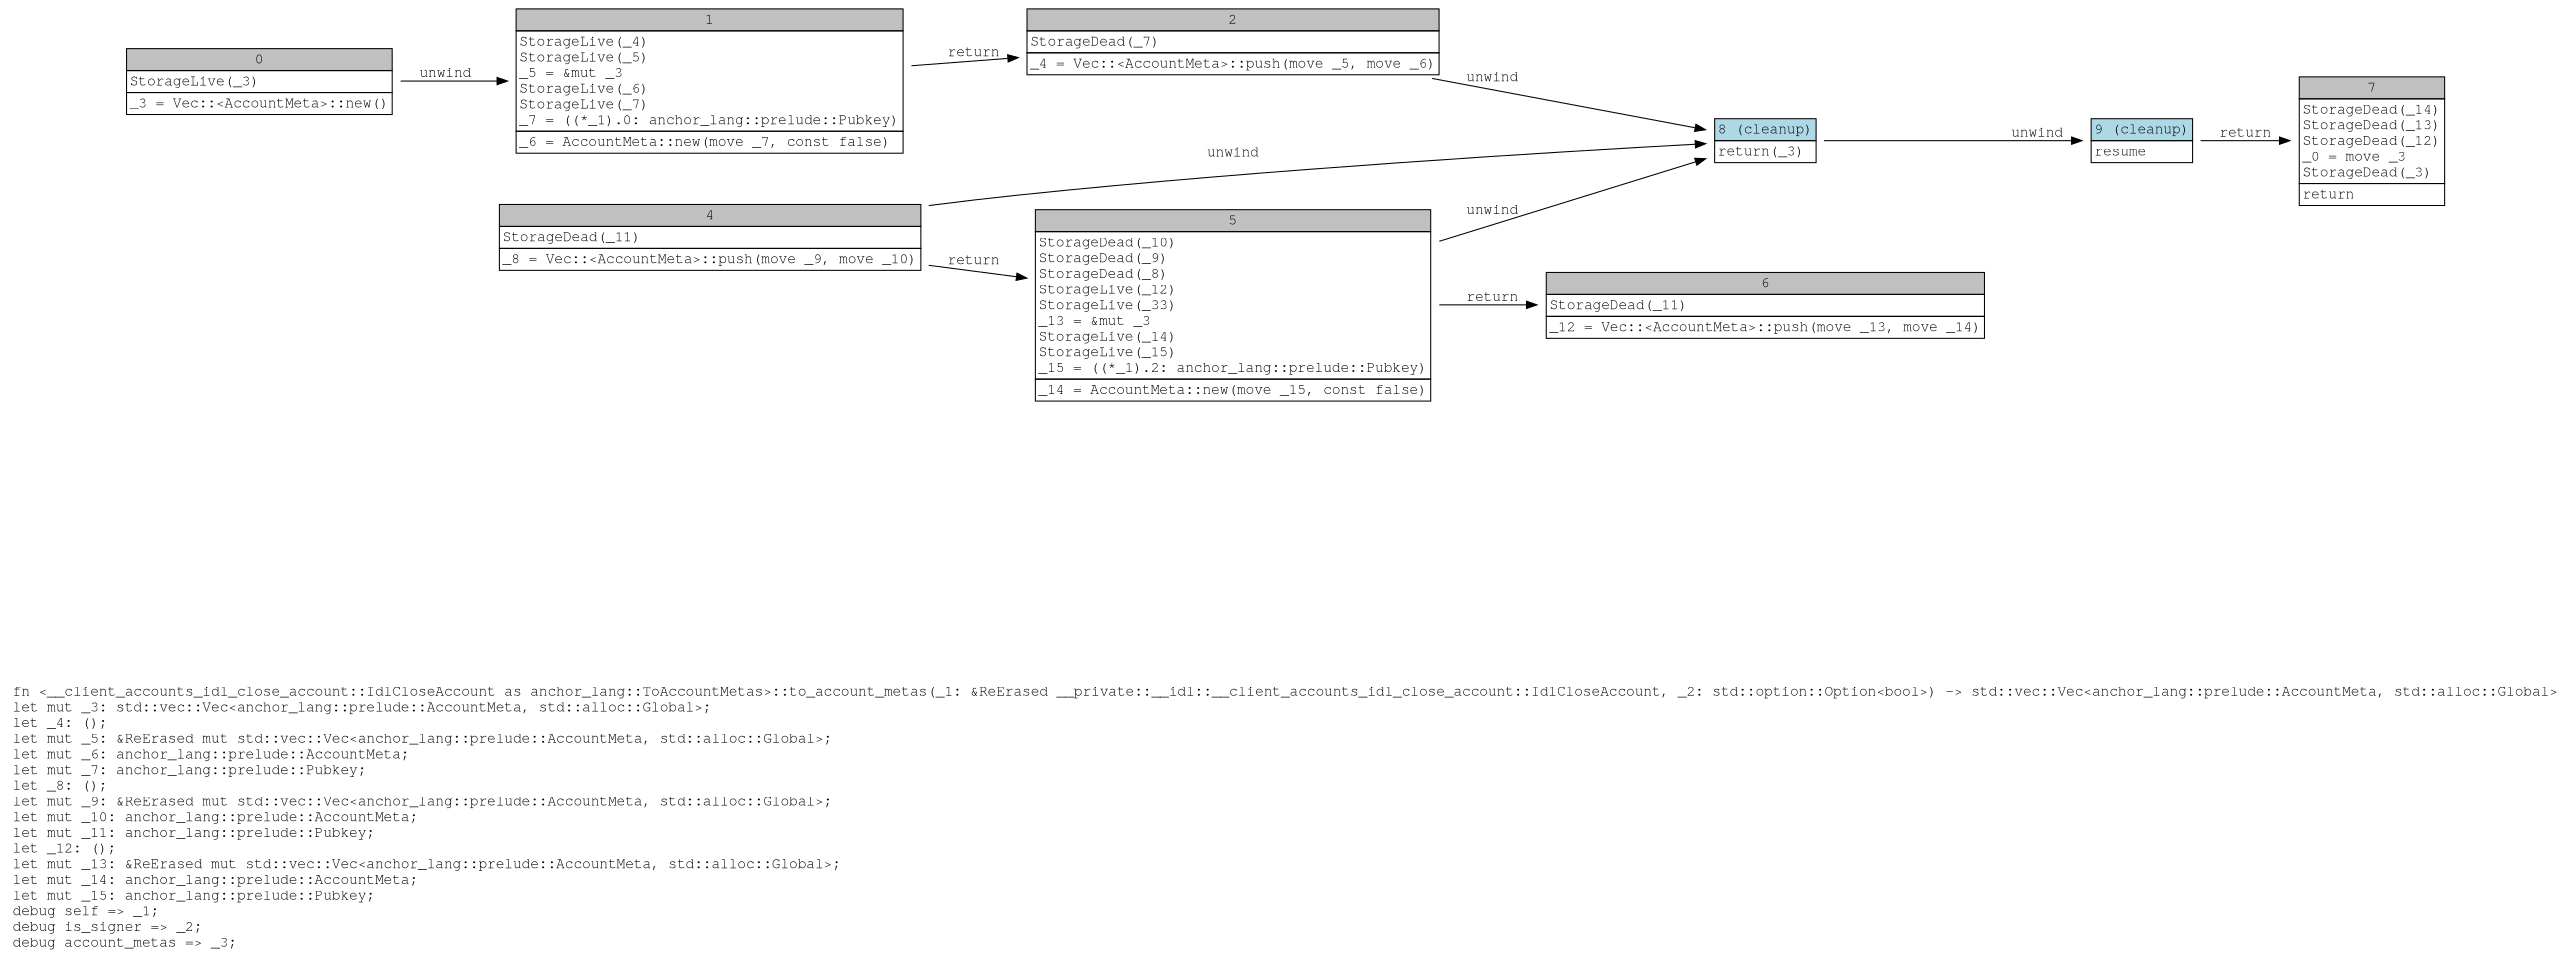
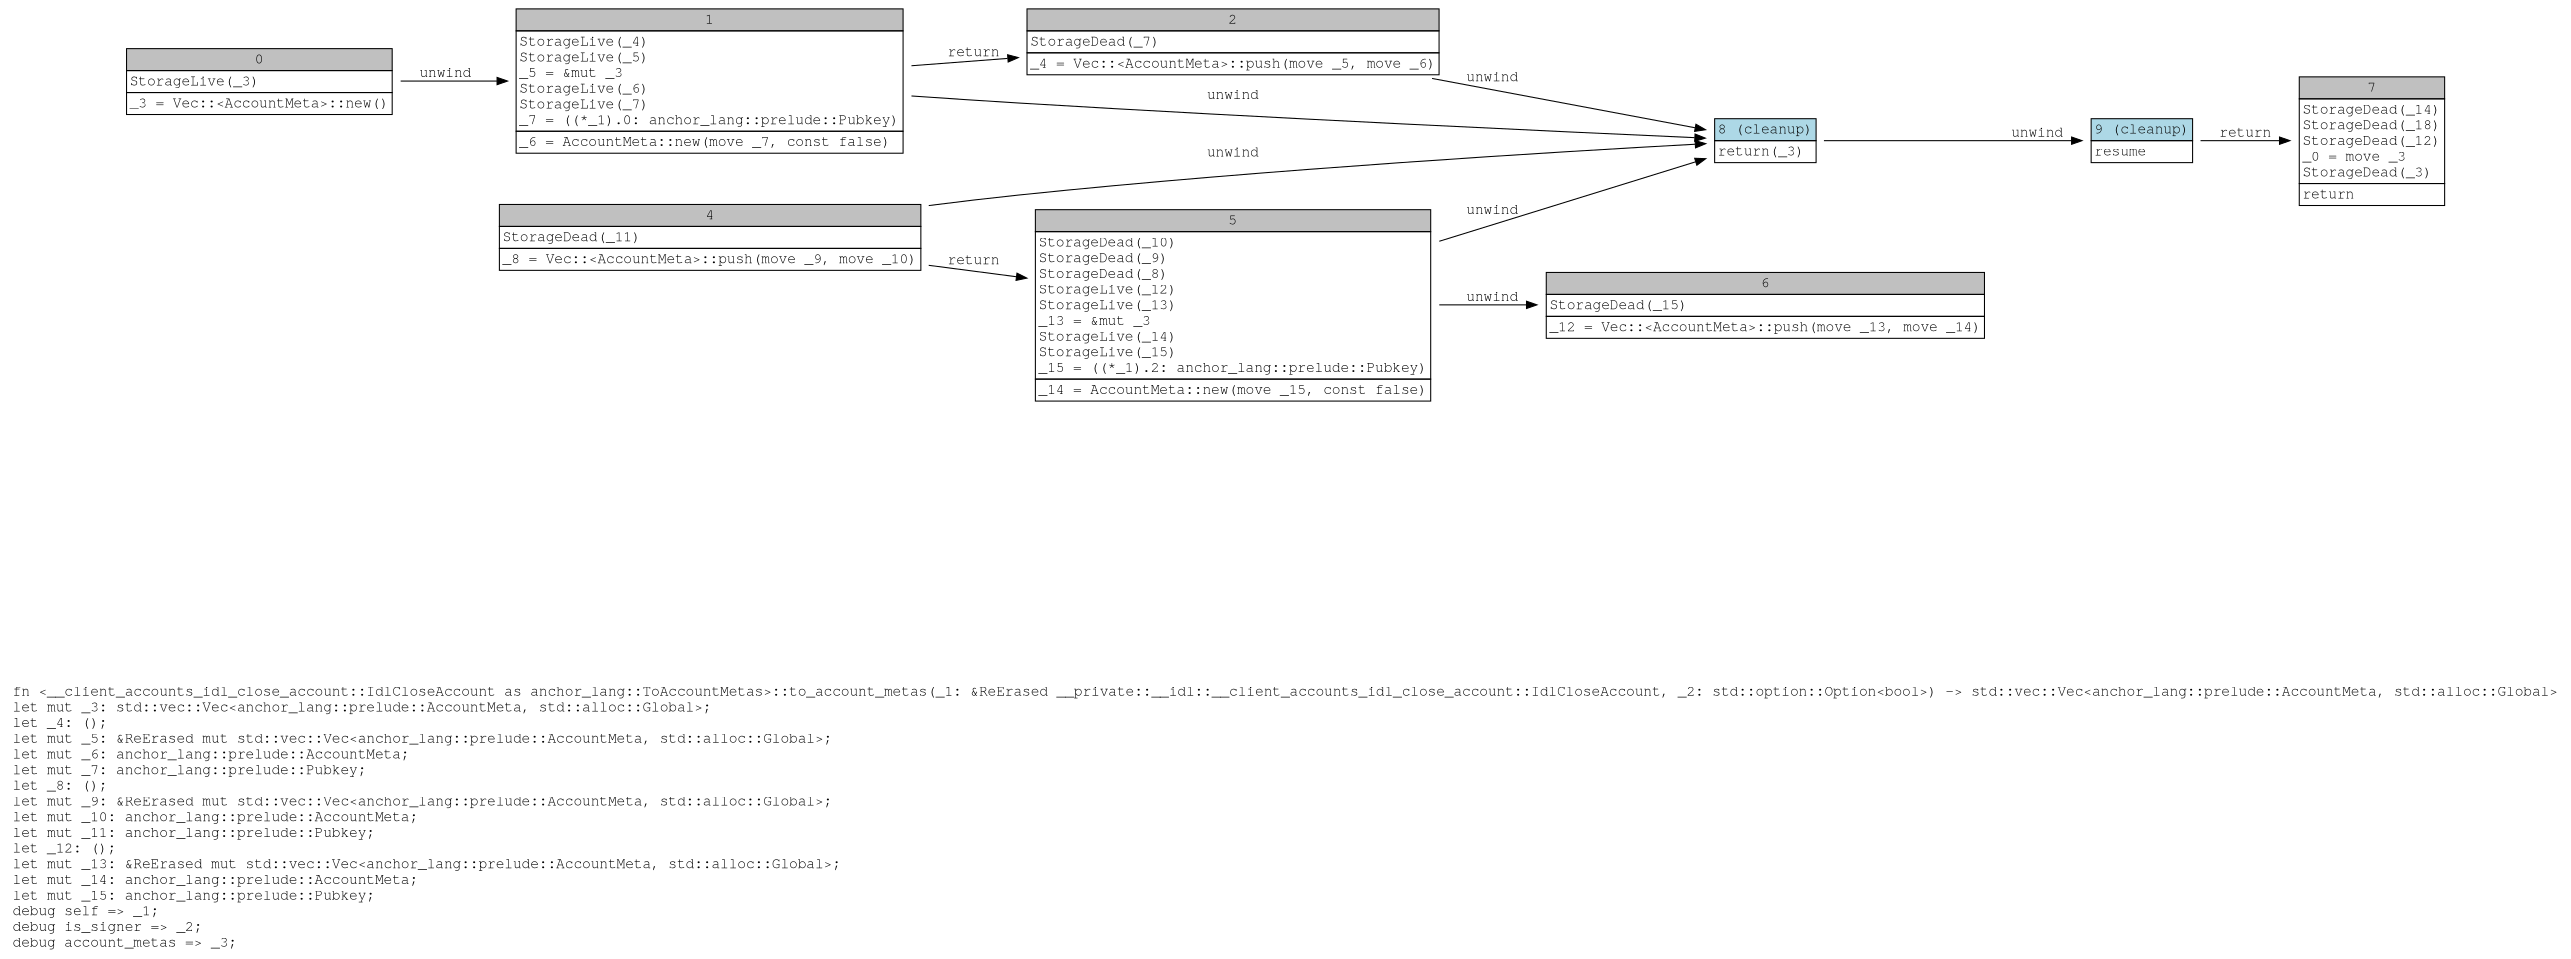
none -> (1303, 119)
(2372, 125) -> (2372, 125)
(1492, 297) -> (1492, 297)
(1108, 305) -> (1108, 305)
(1619, 305) -> (1619, 305)
